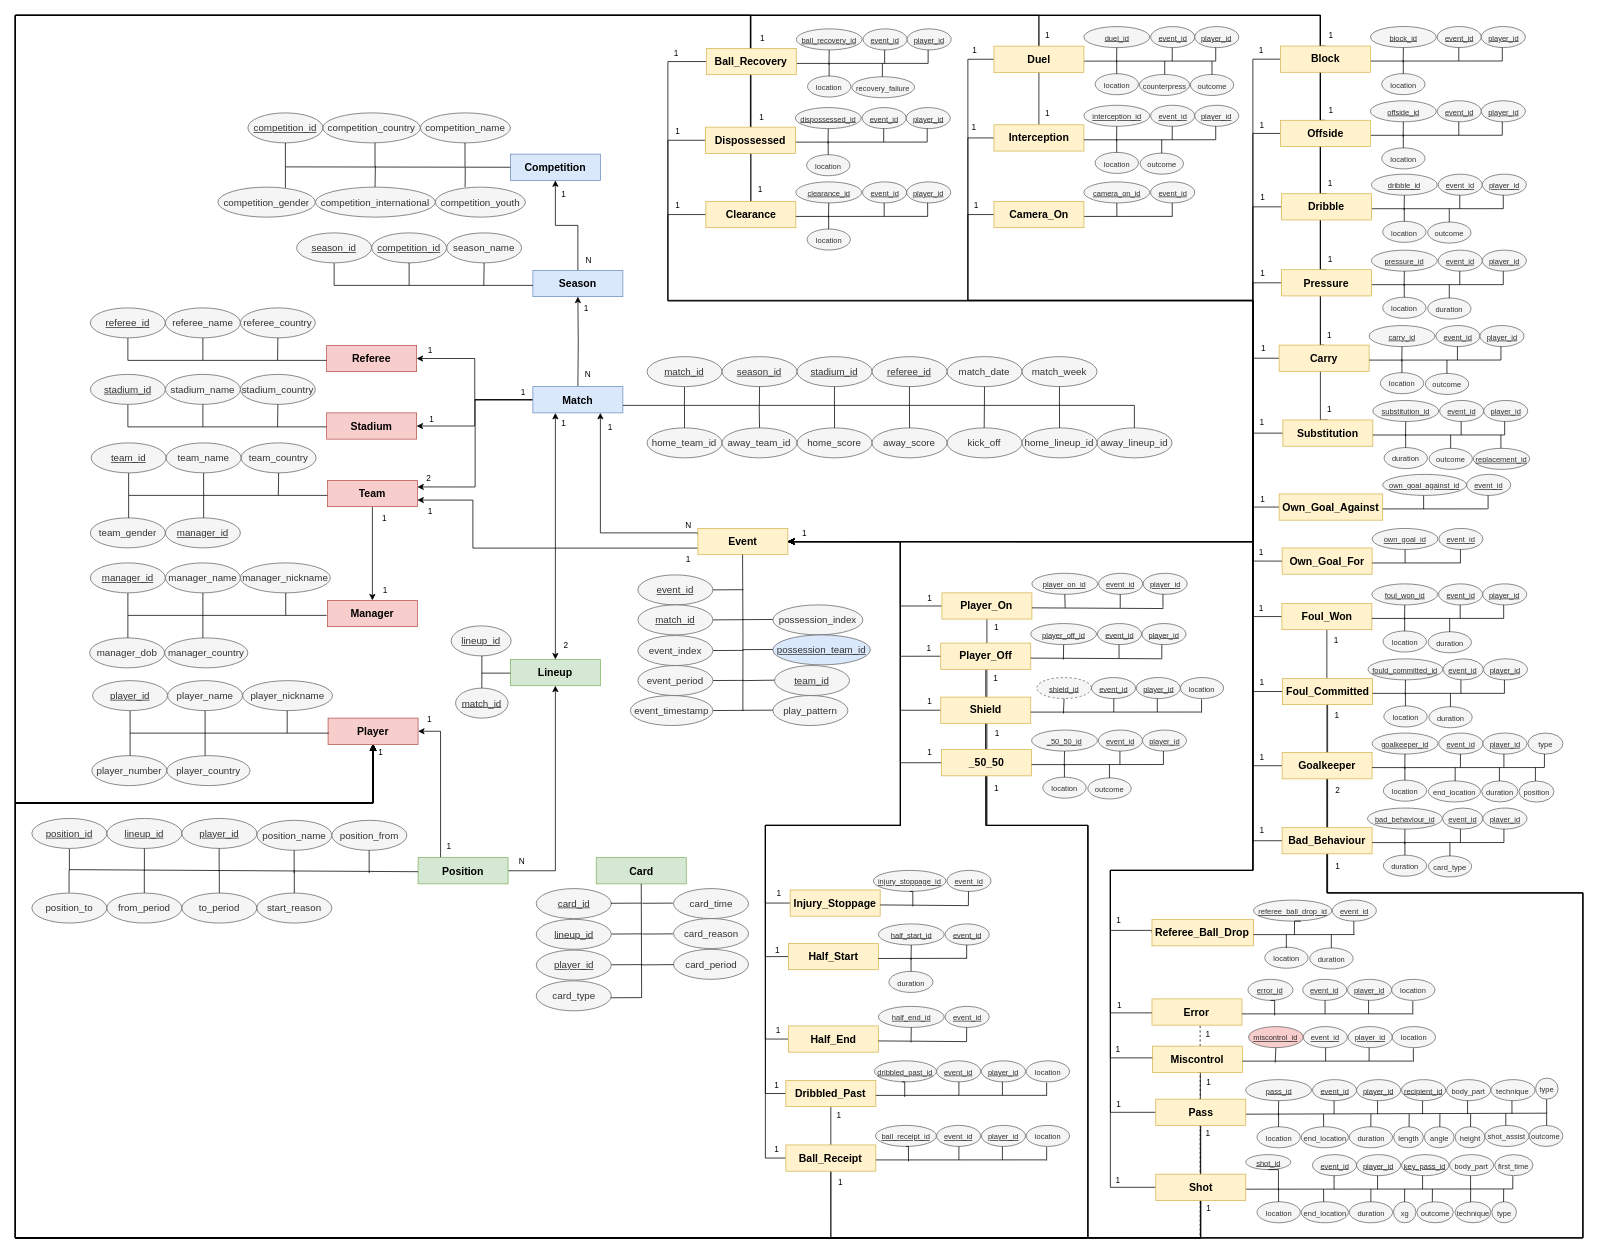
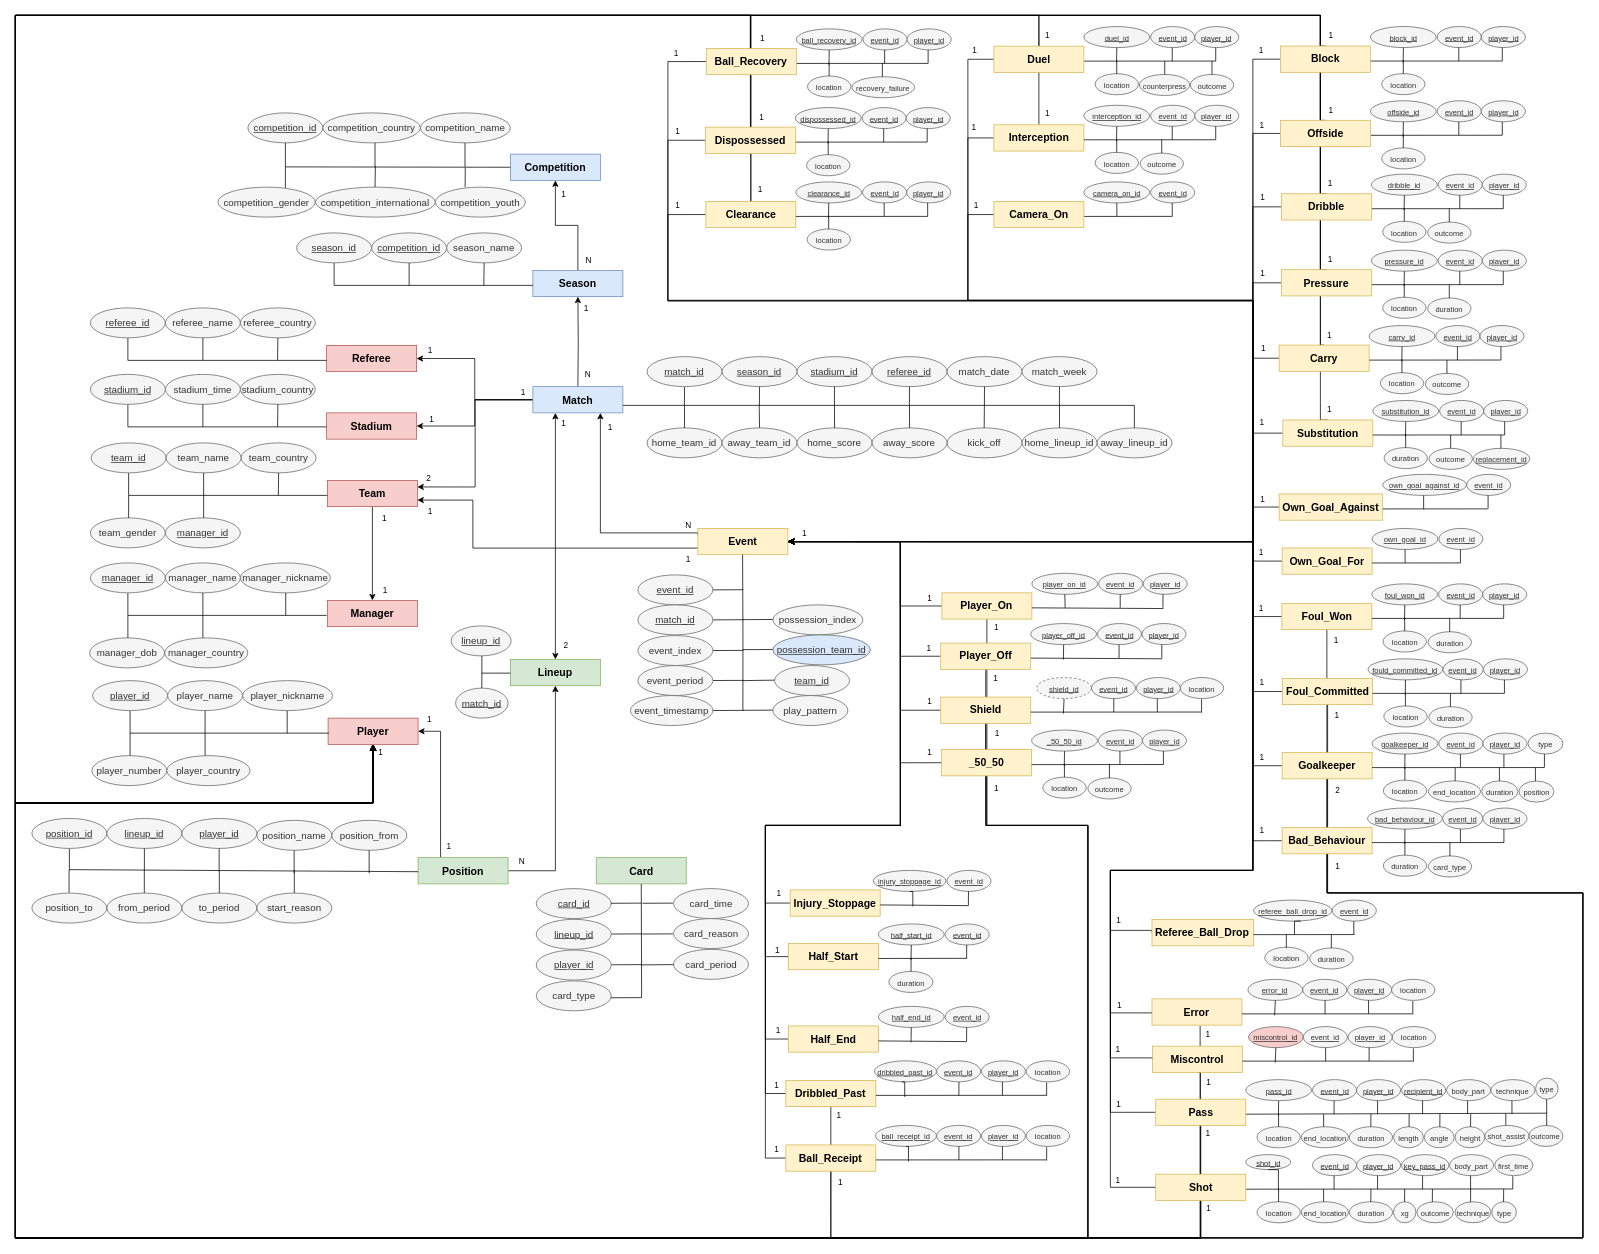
(203, 390) -> (203, 390)
(1270, 990) -> (1275, 990)
(1200, 1035) -> (1200, 1035)
